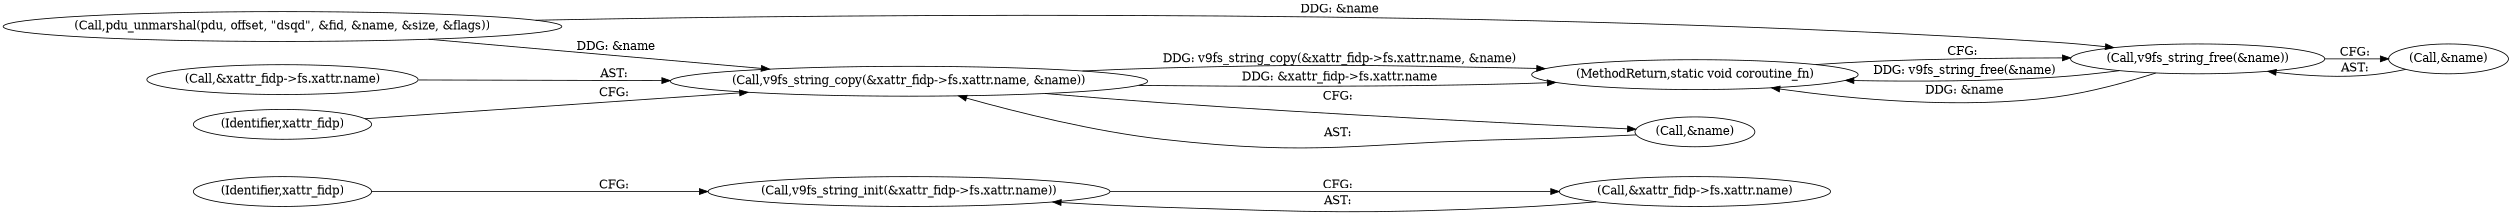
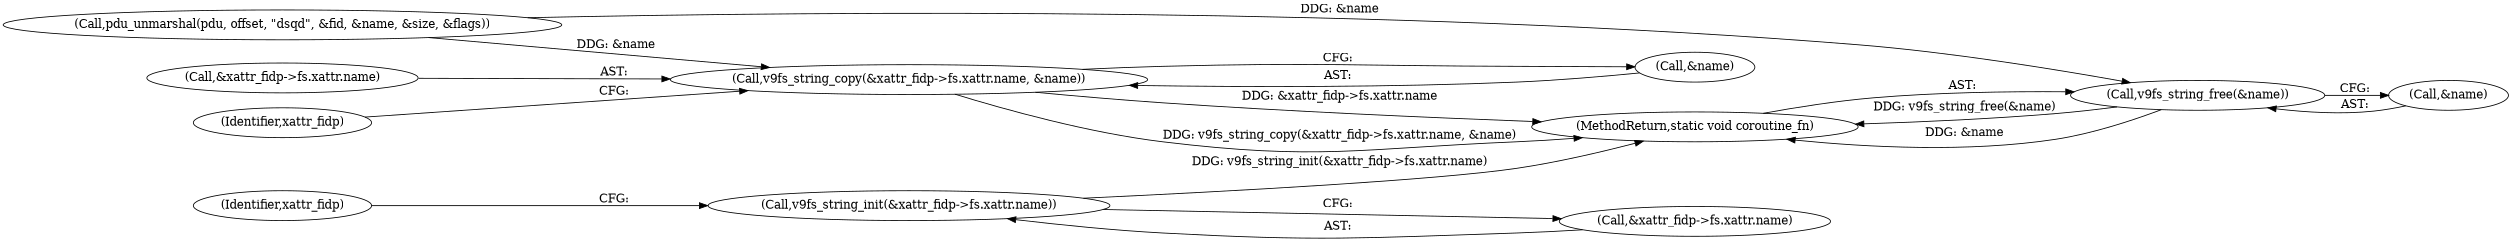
(1964, 52) -> (1964, 86)
none -> (1361, 183)
